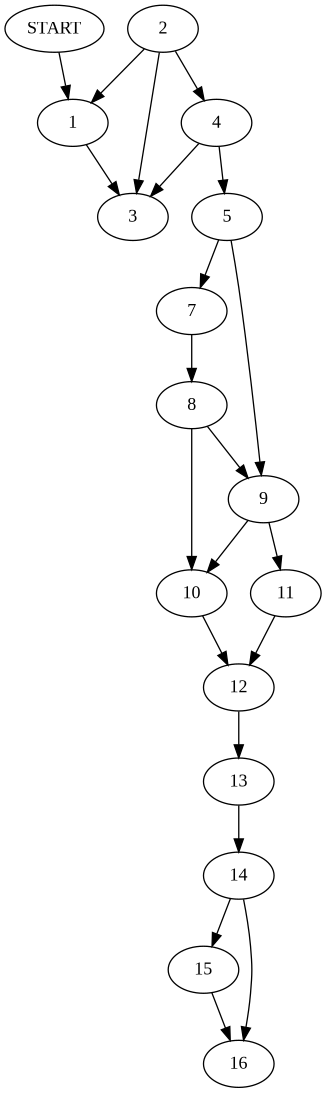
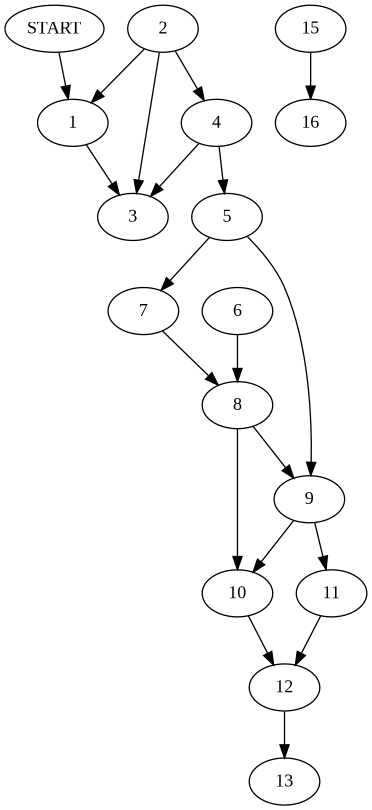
none -> (237, 311)
(239, 876) -> none
